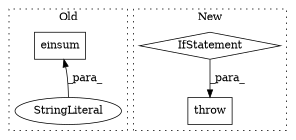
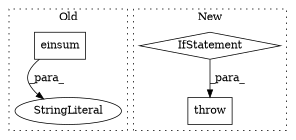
(68, 82) -> (28, 76)
